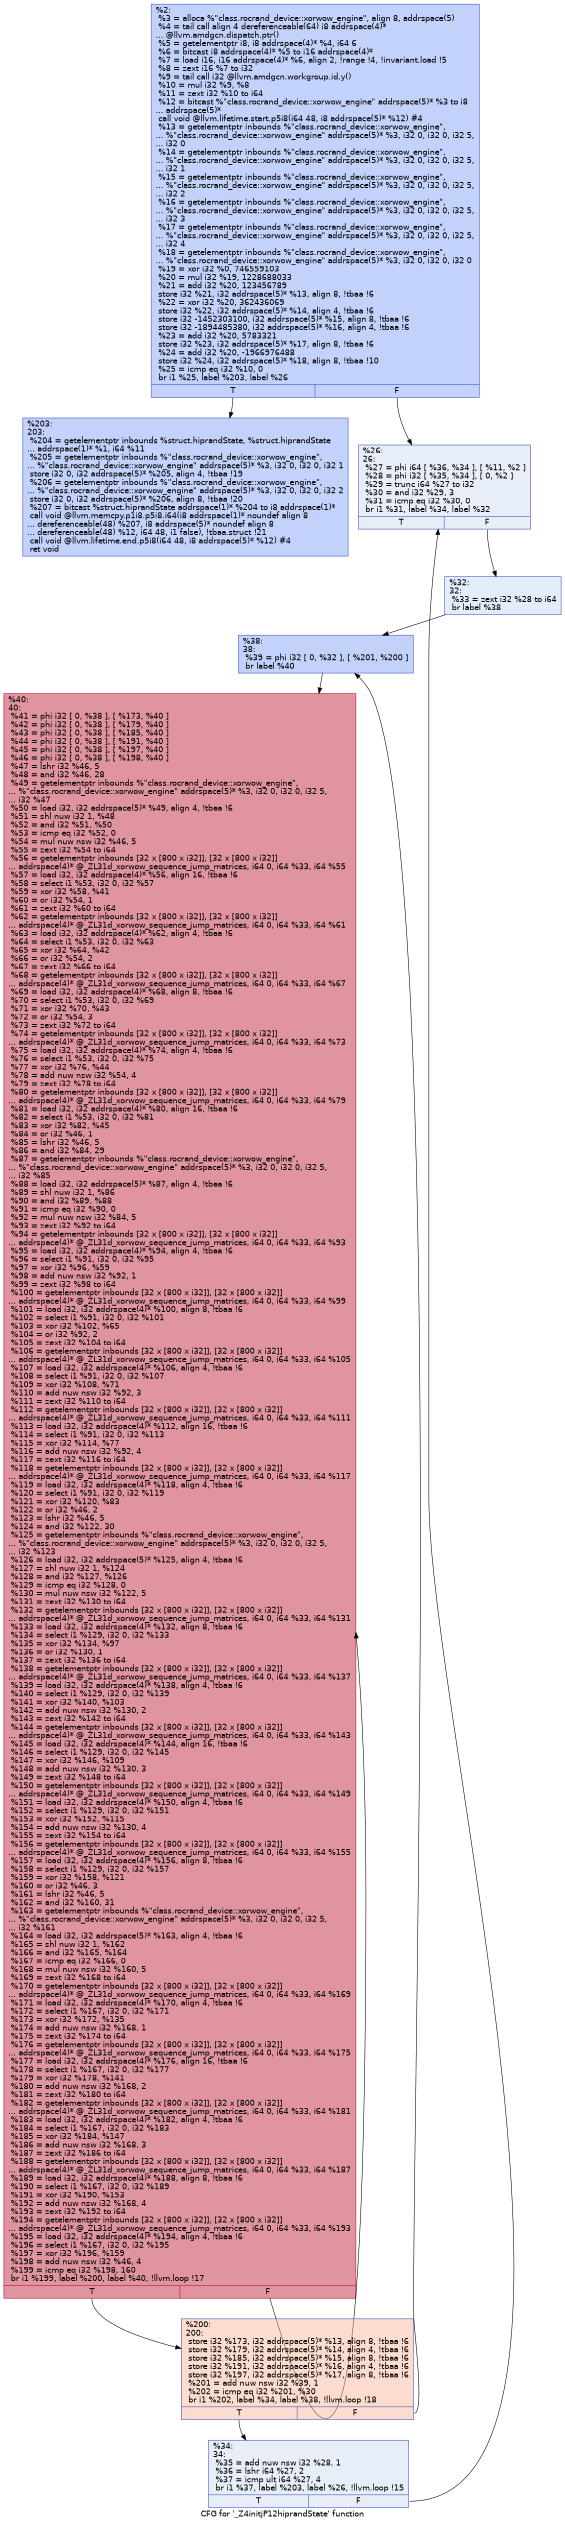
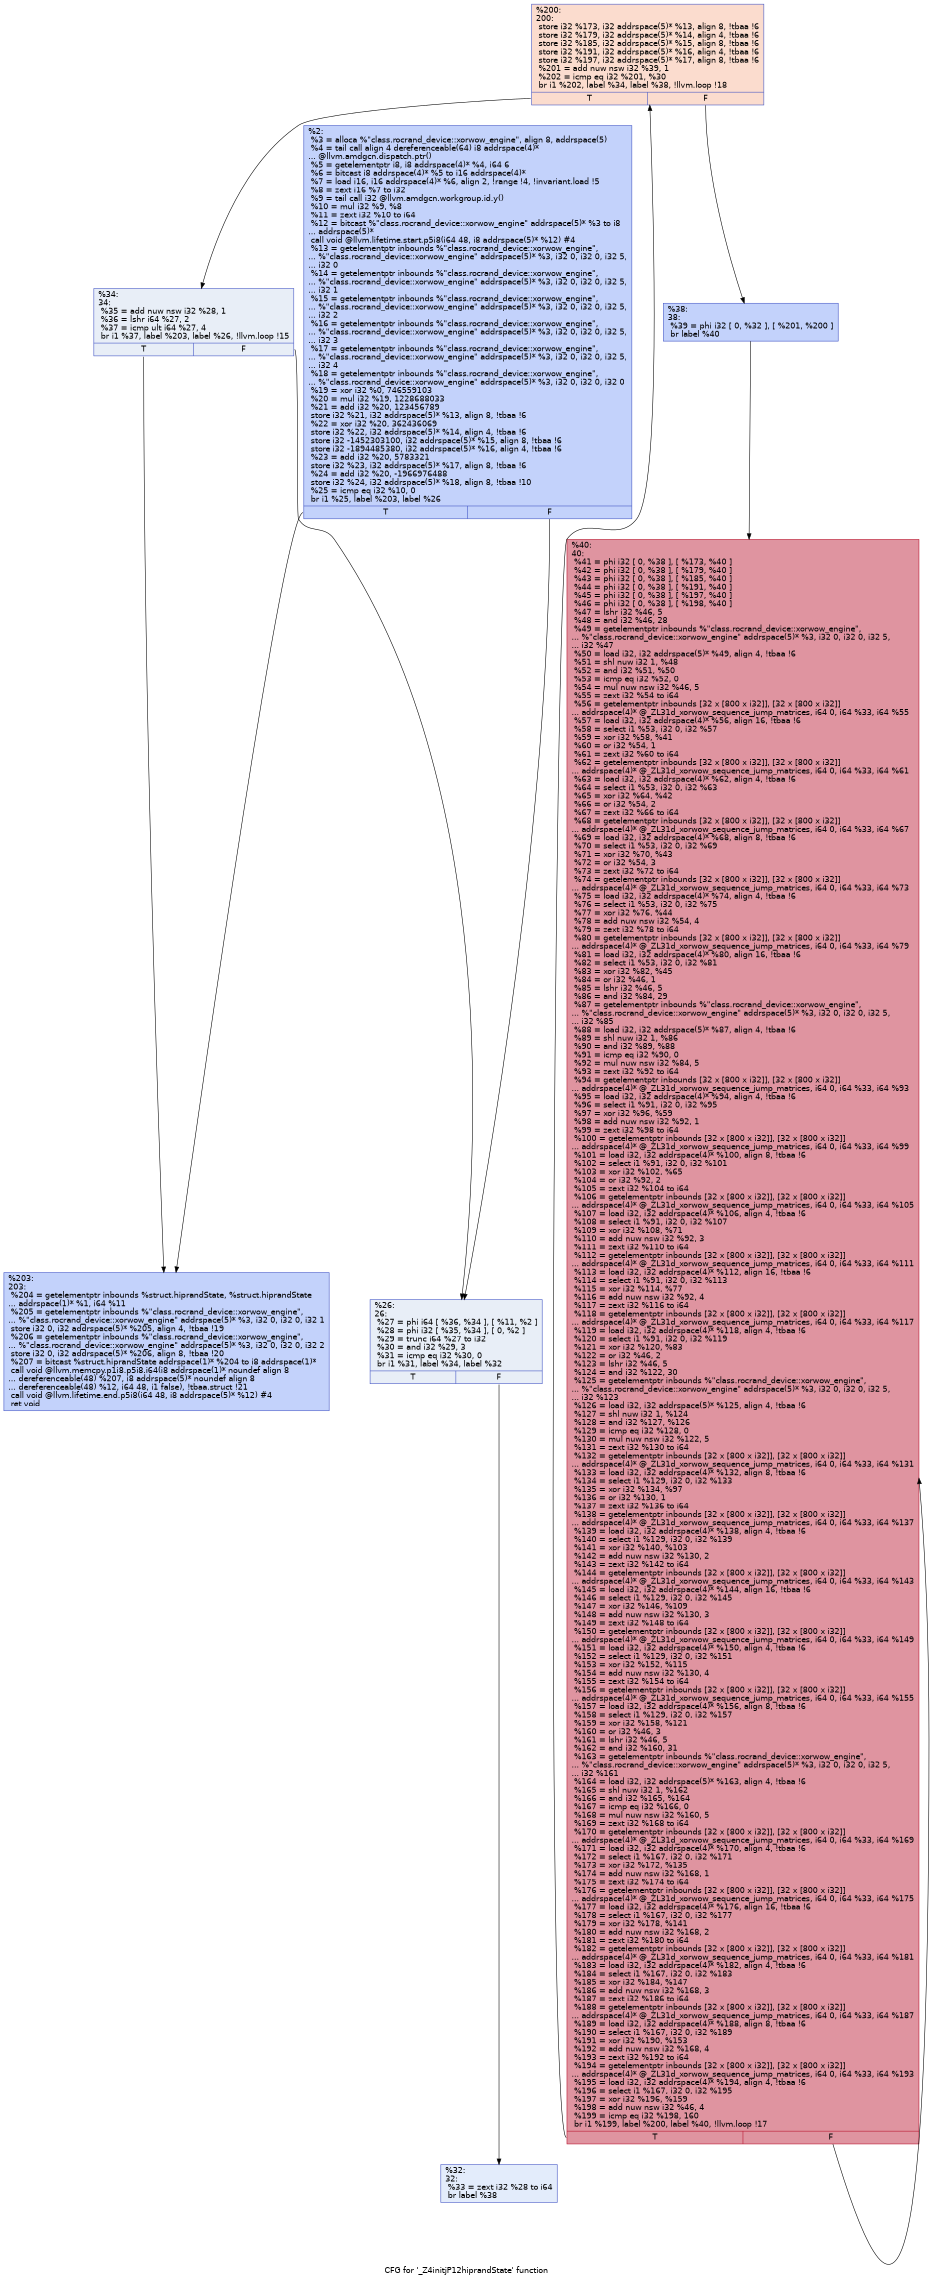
(417, 624) -> none
none -> (150, 812)
